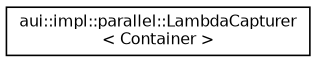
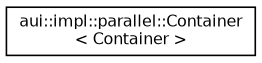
(158, 31) -> (131, 31)
